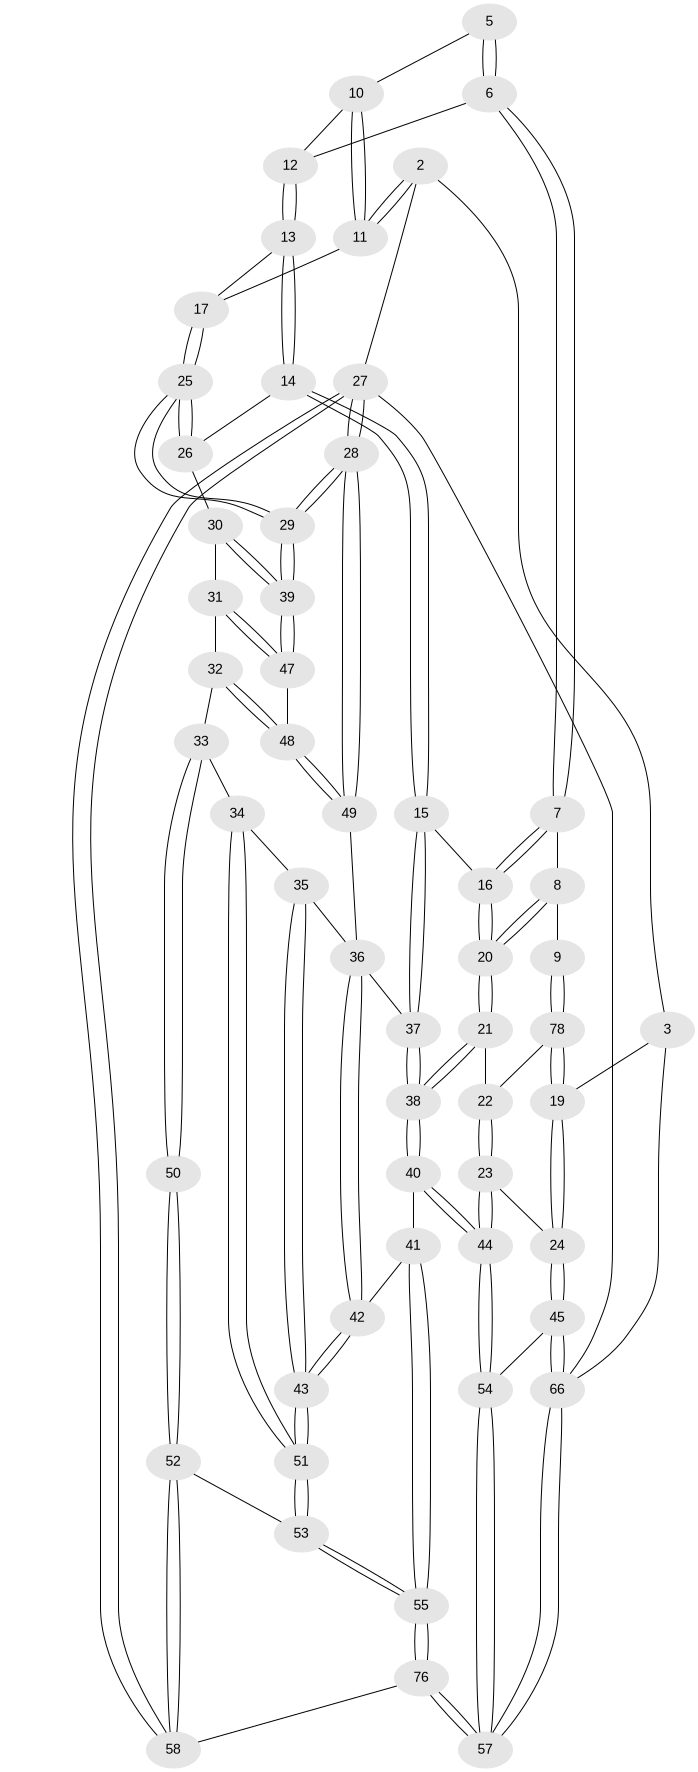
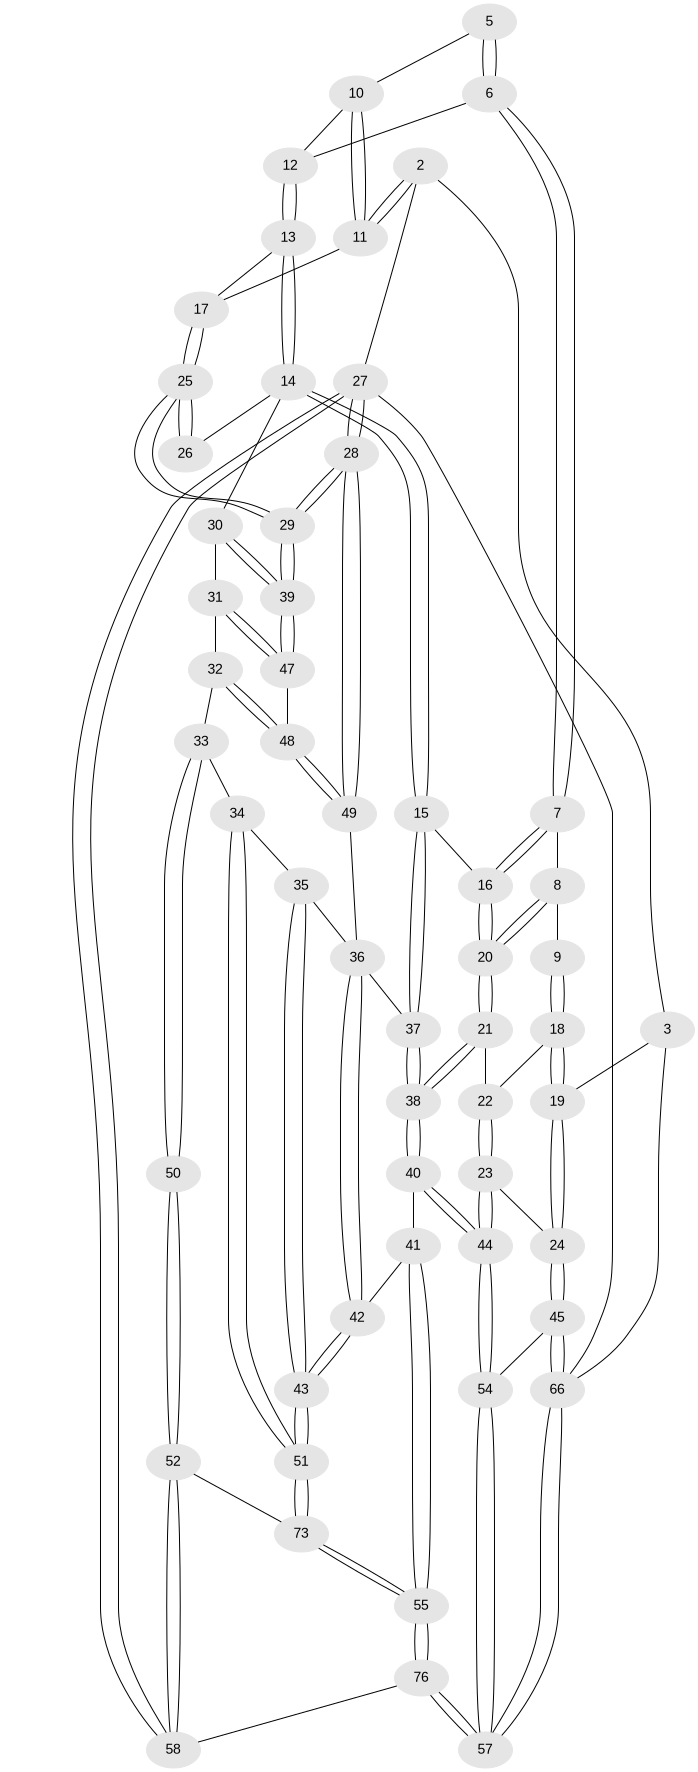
(201, 490) -> (242, 473)
(557, 1030) -> (557, 1030)
(301, 1534) -> (301, 1534)
